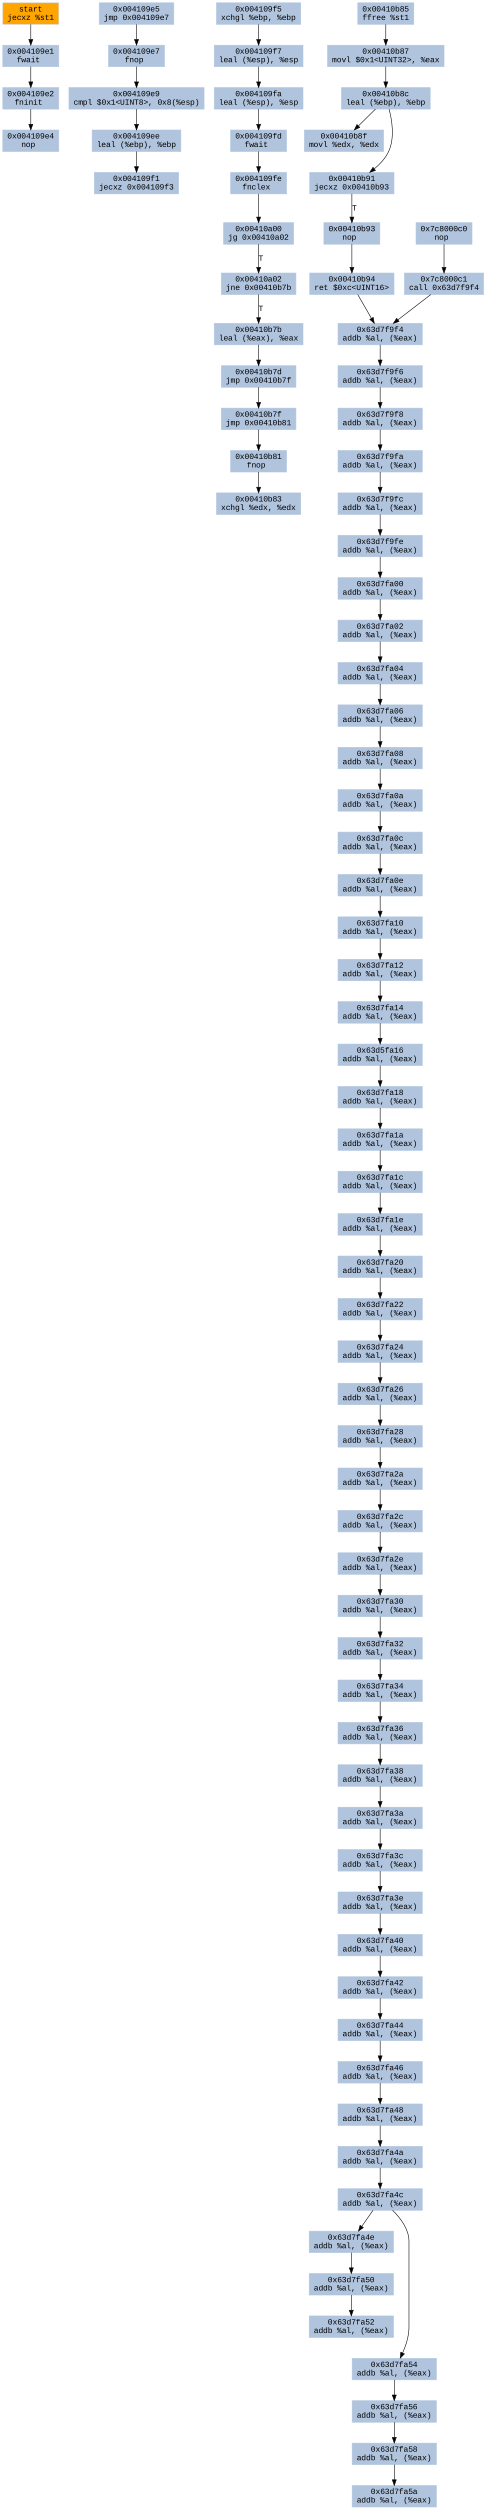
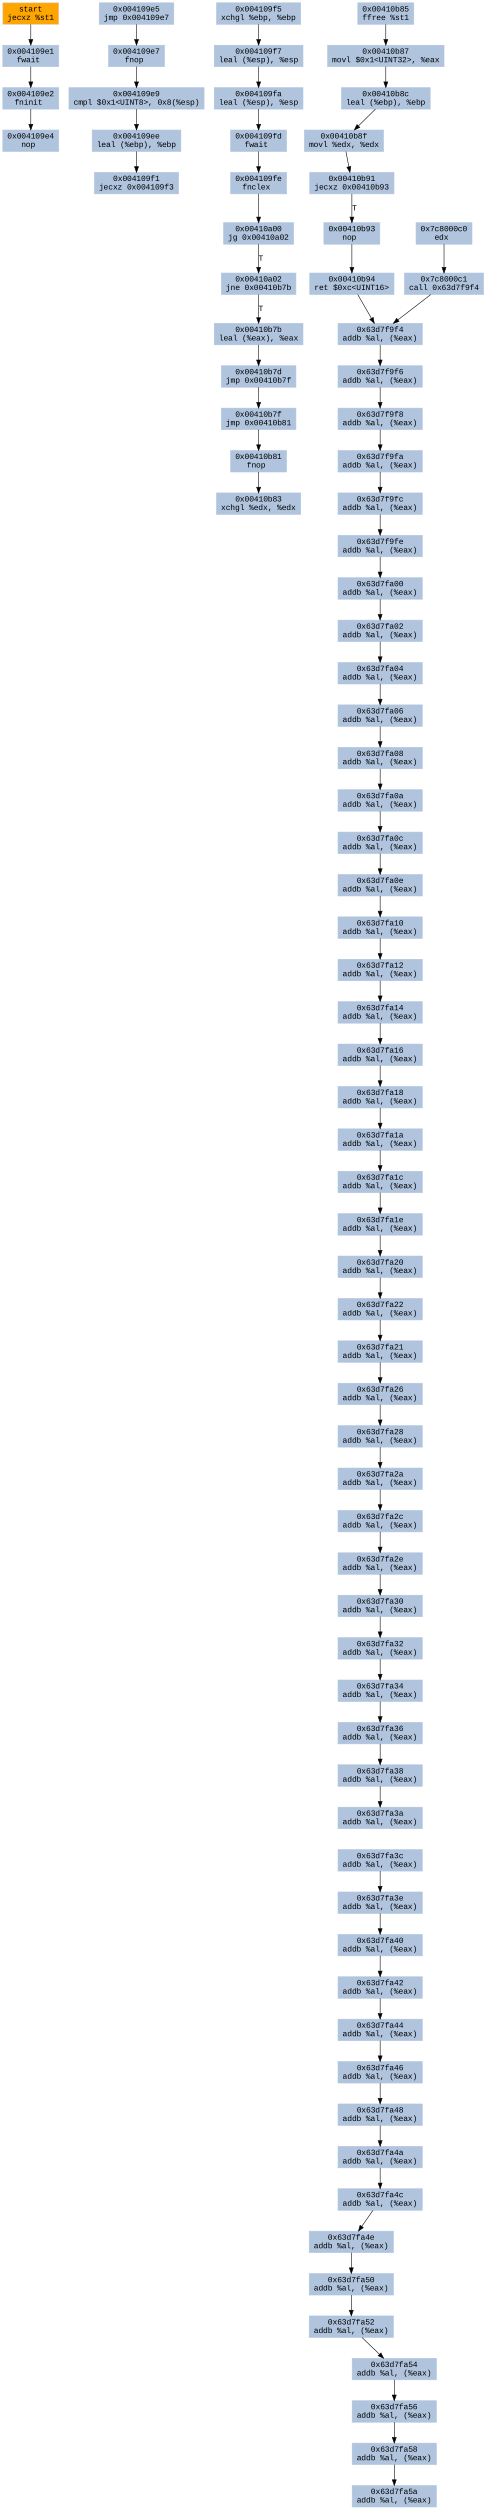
(392, 142) -> (347, 159)
(444, 233) -> (444, 233)
(380, 1055) -> (380, 1055)
(380, 1352) -> (380, 1352)
(380, 1836) -> none
(409, 2280) -> (371, 2346)
